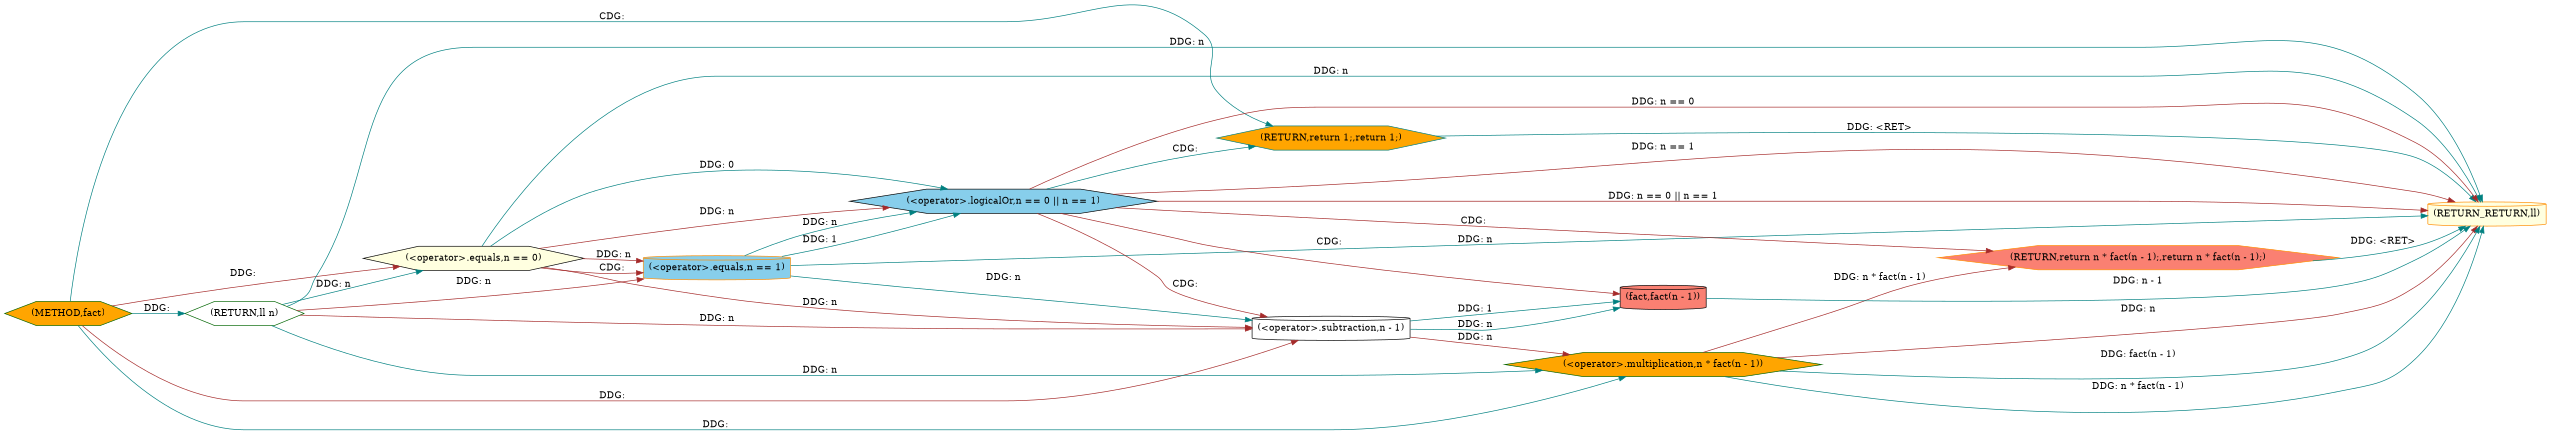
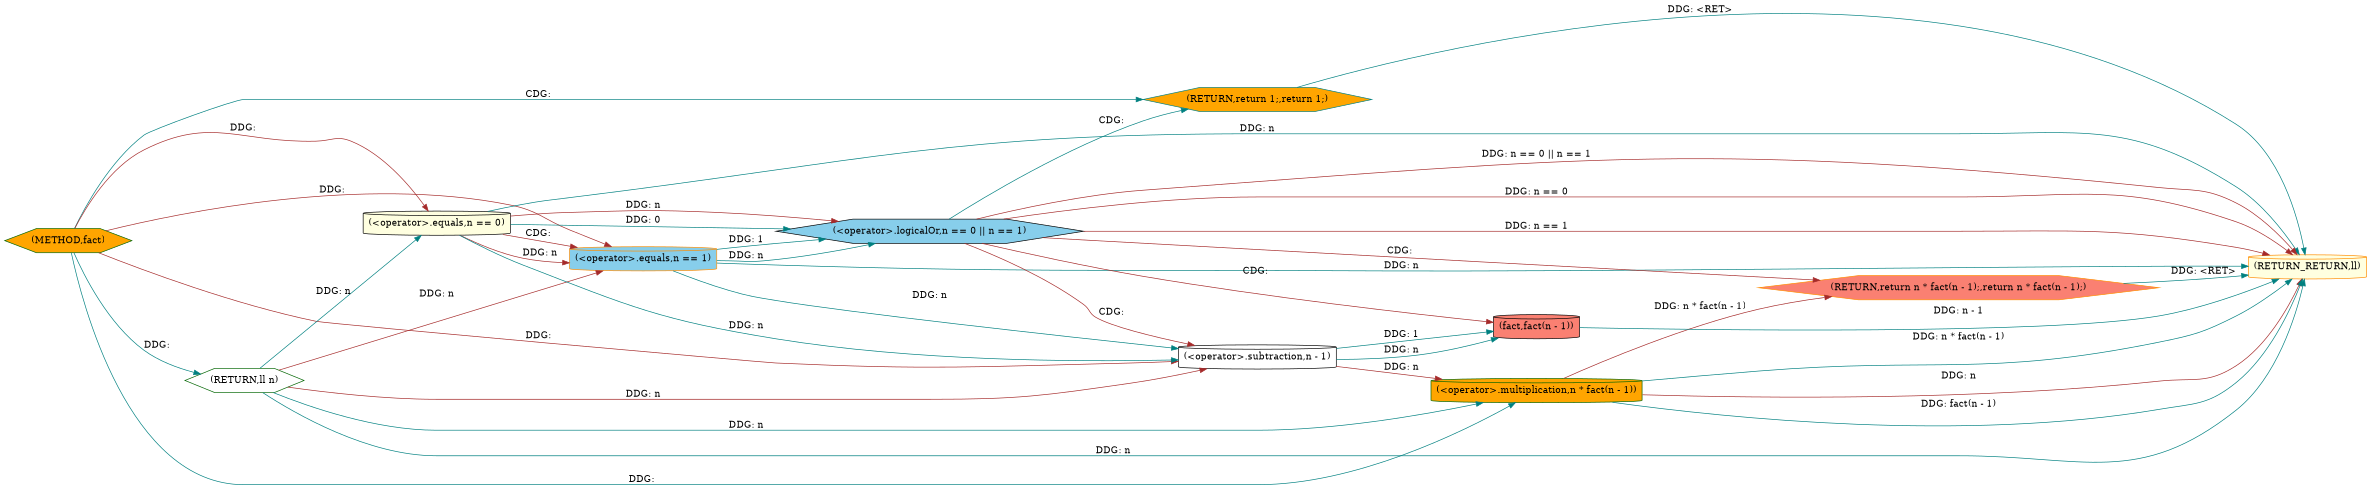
none -> (358, 195)
(474, 258) -> (437, 223)
(893, 314) -> (807, 343)
(1663, 365) -> (1537, 391)
